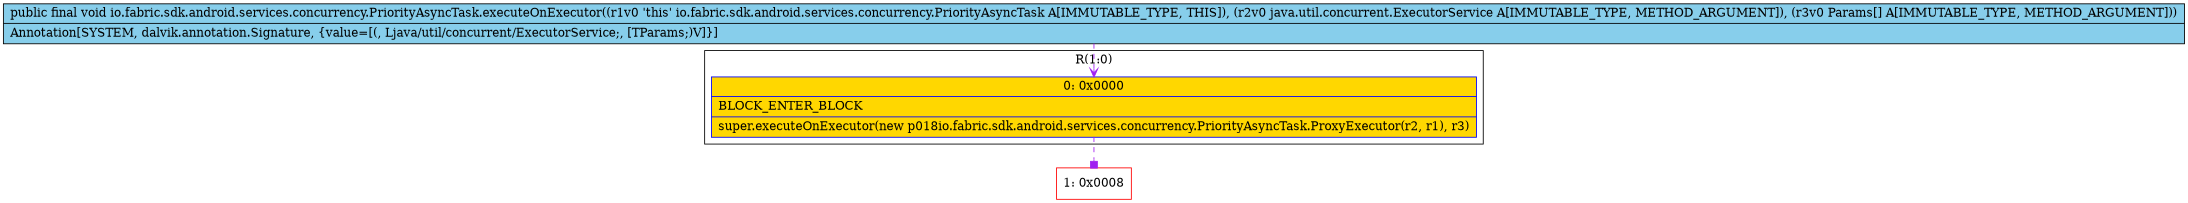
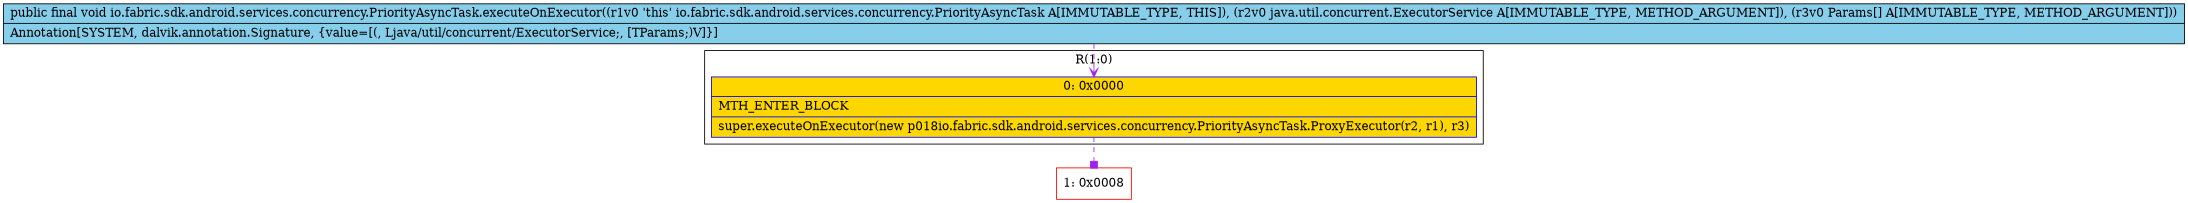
(791, 106) -> (784, 106)
